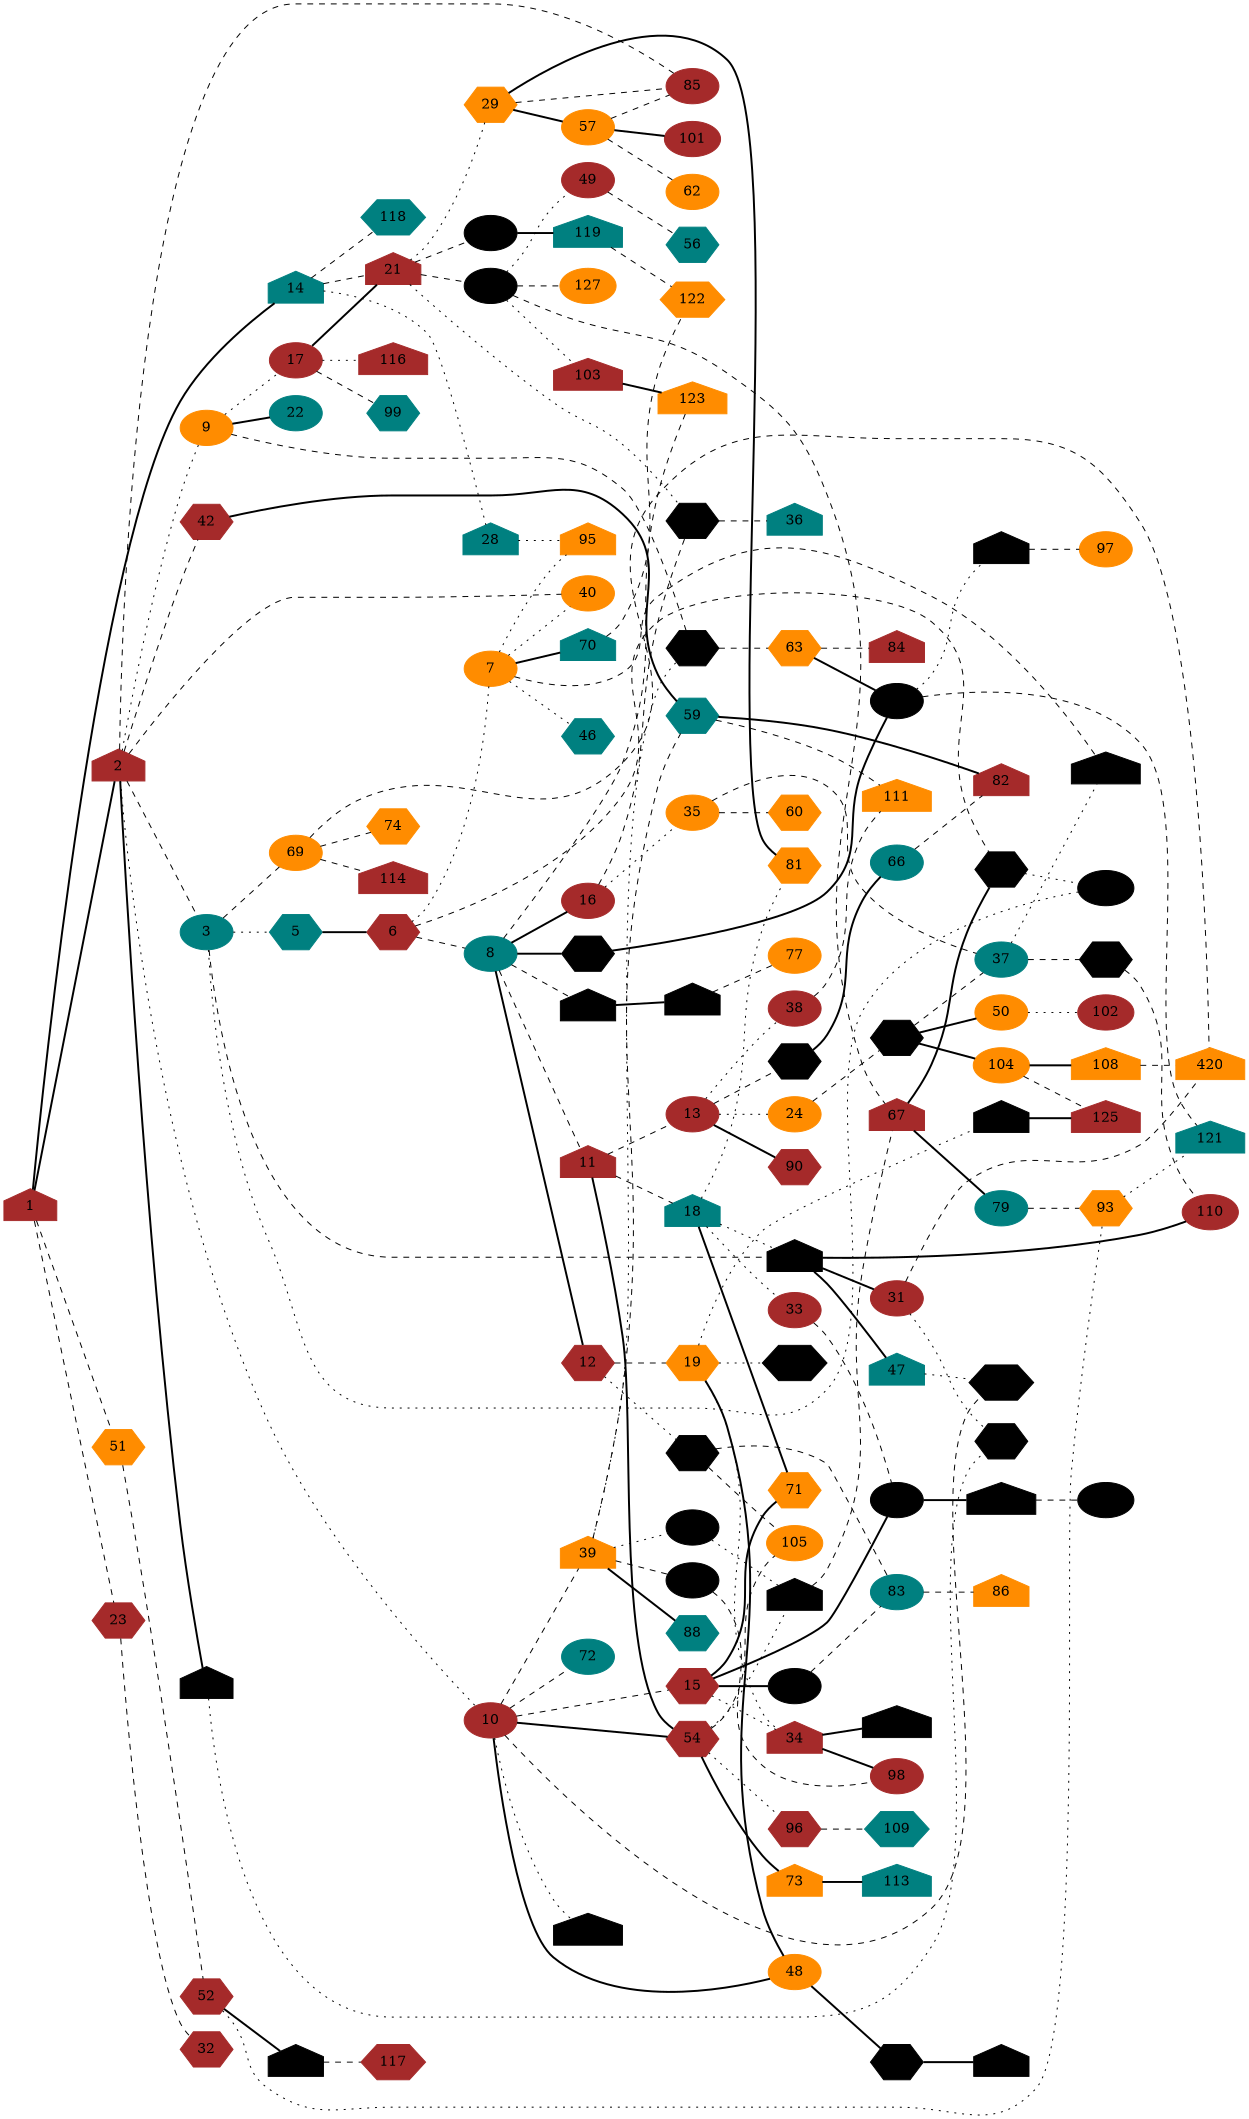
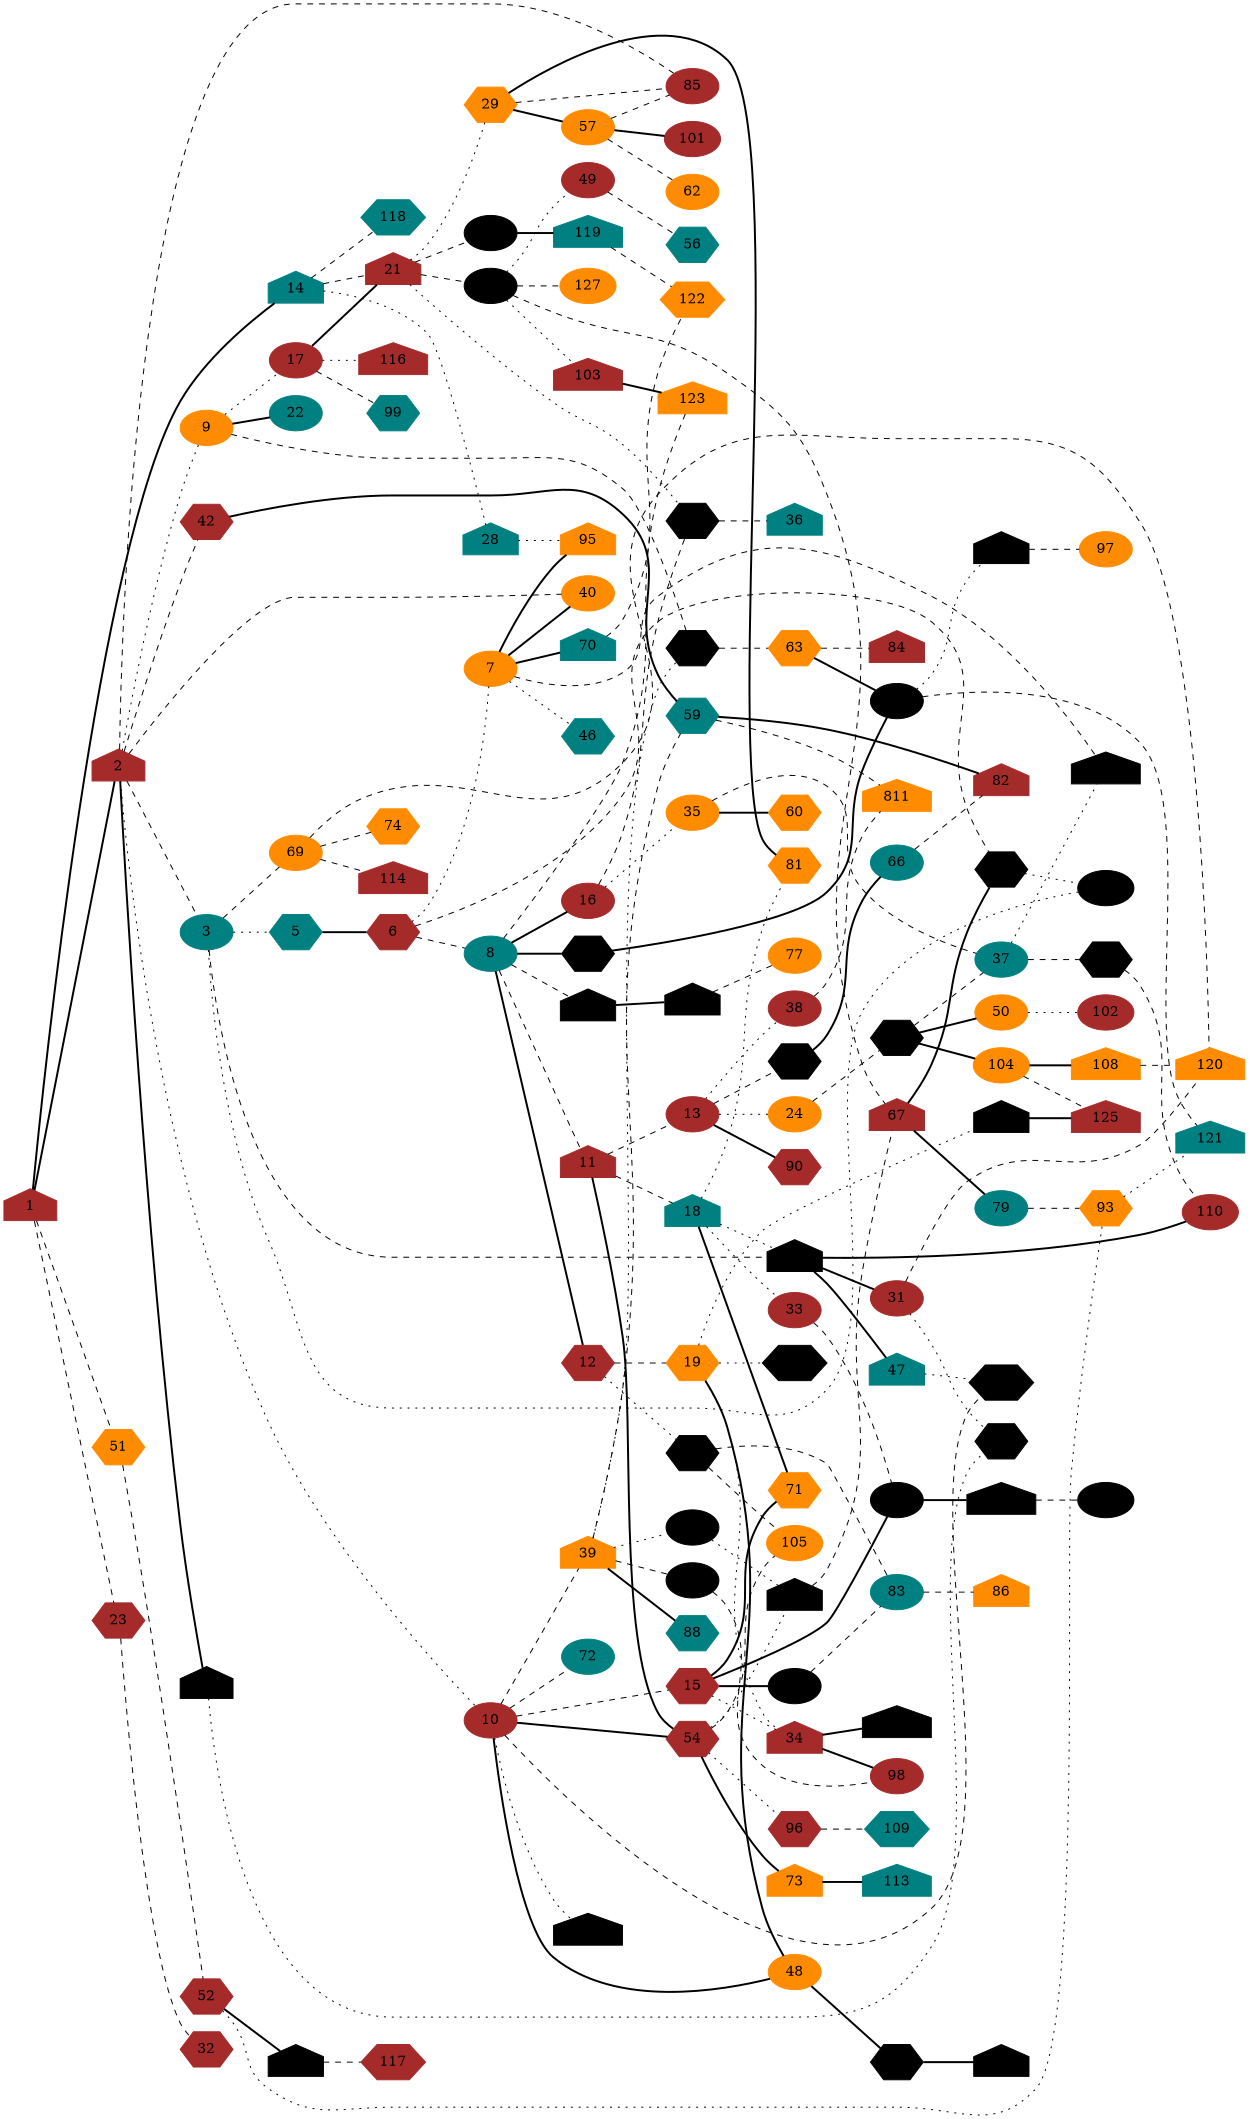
(527, 603) -> (527, 603)
(539, 631) -> (539, 631)
(897, 797) -> (897, 797)
(744, 813) -> (744, 813)
(1210, 1065) -> (1210, 1065)
